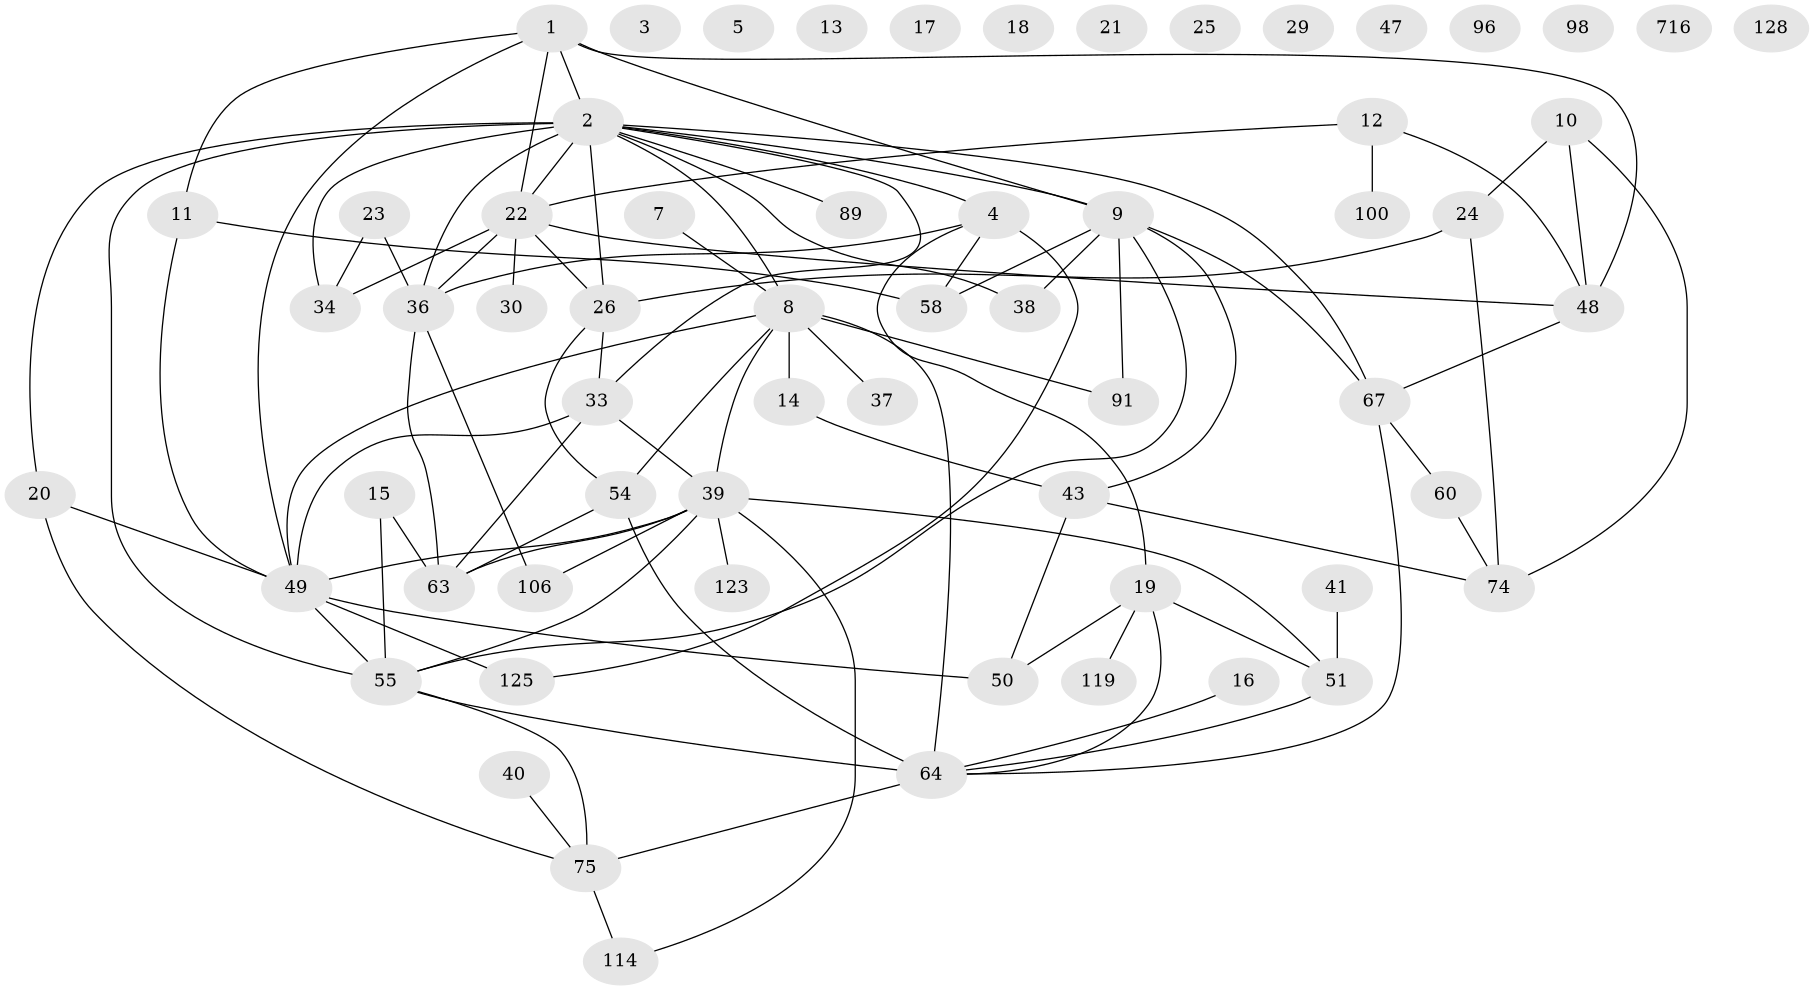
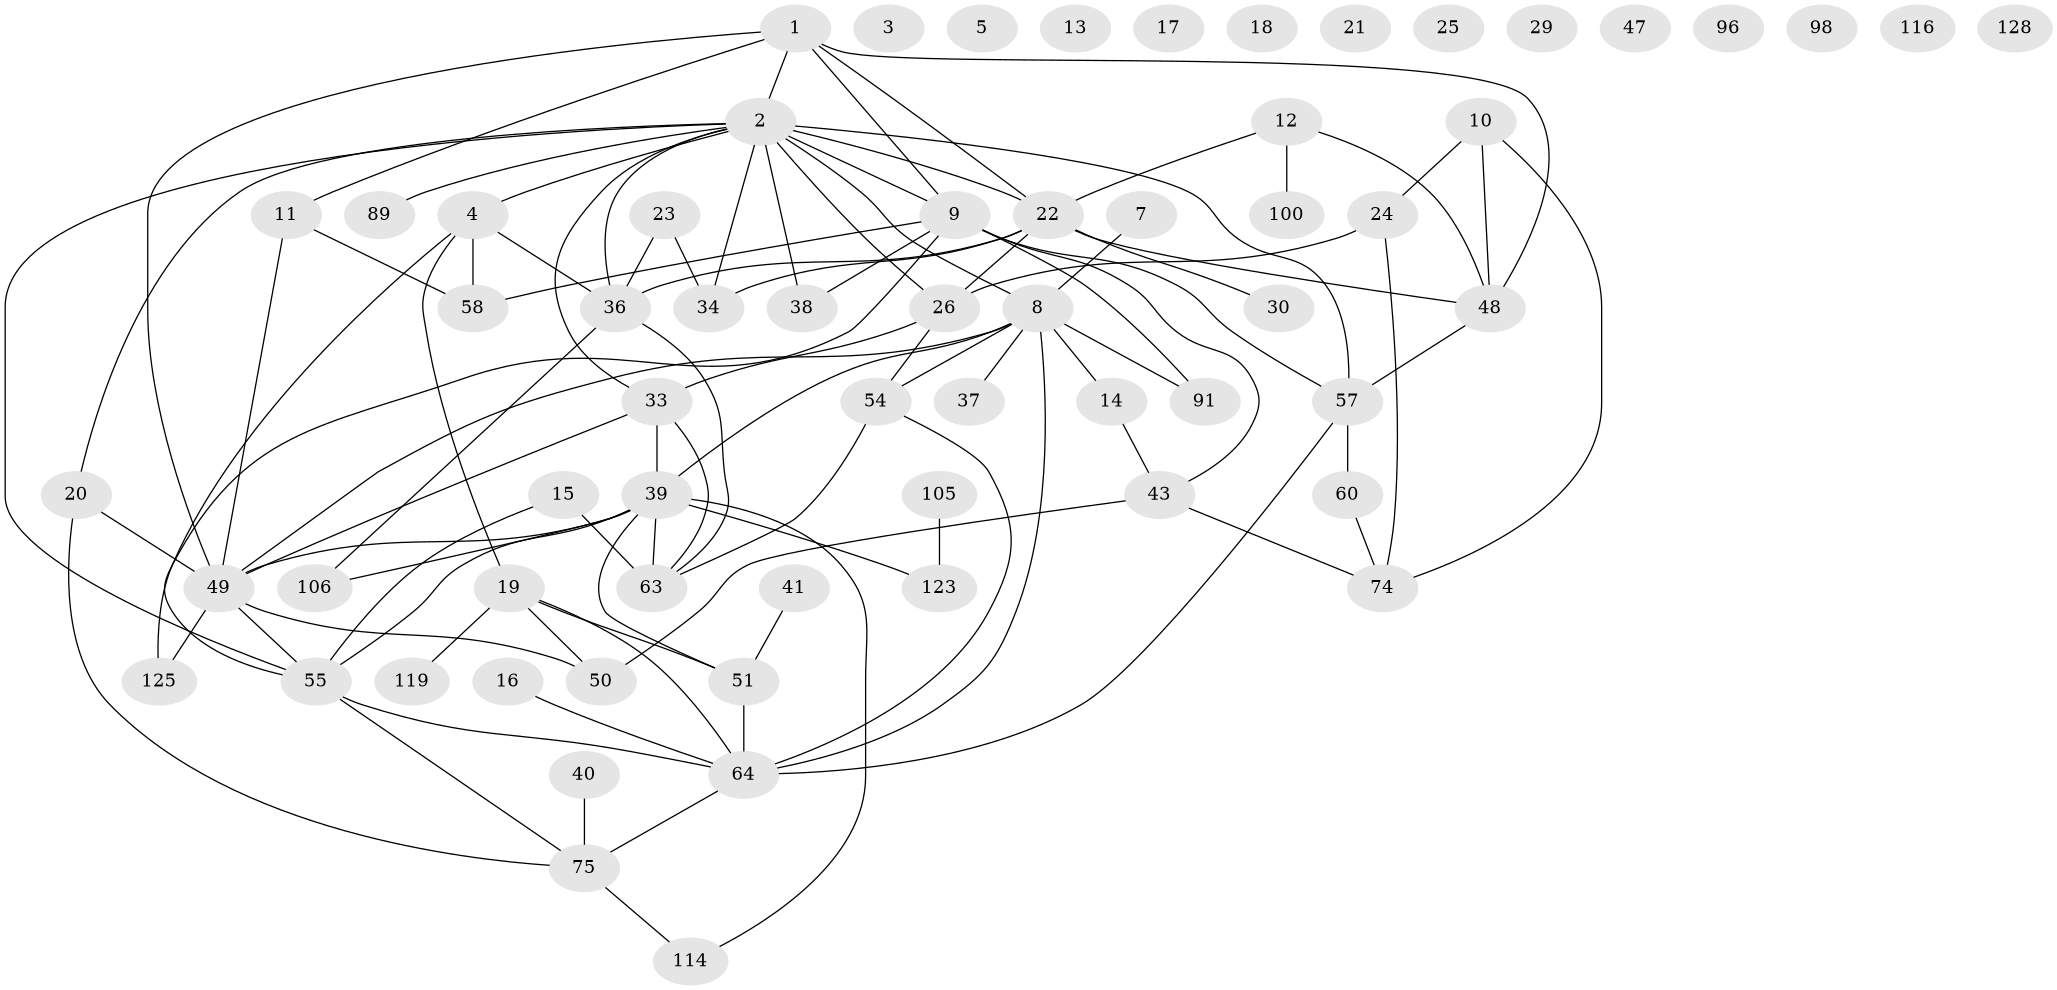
(1674, 29) -> (1918, 29)
(1375, 402) -> (1348, 402)
none -> (939, 495)
